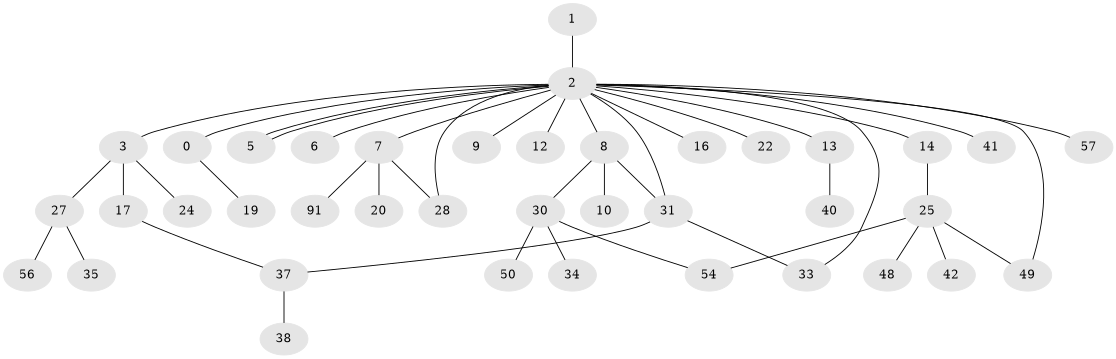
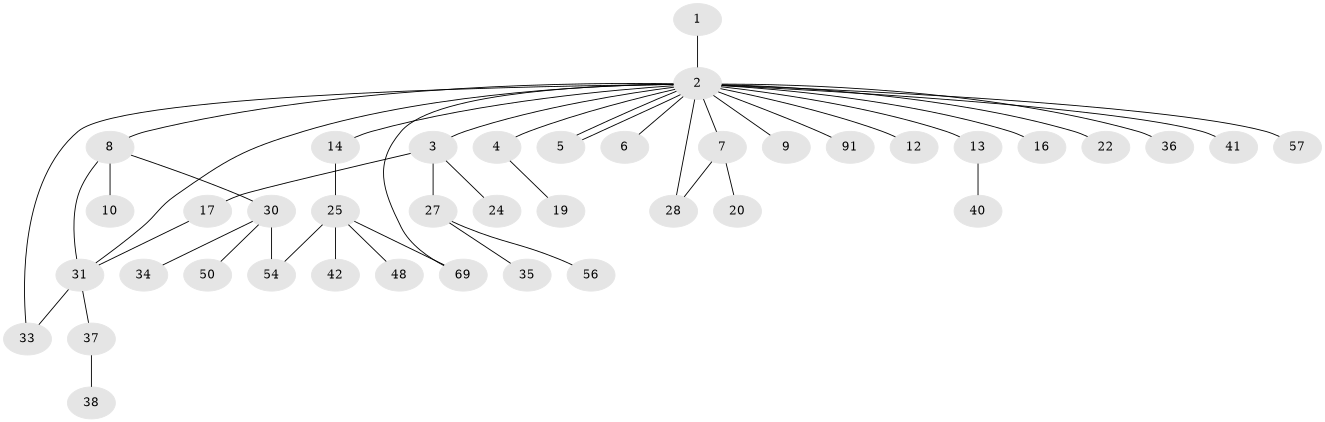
(187, 147) -> (497, 147)
none -> (1170, 147)
(347, 179) -> (775, 114)
(202, 246) -> (144, 243)
(1028, 275) -> (463, 275)
